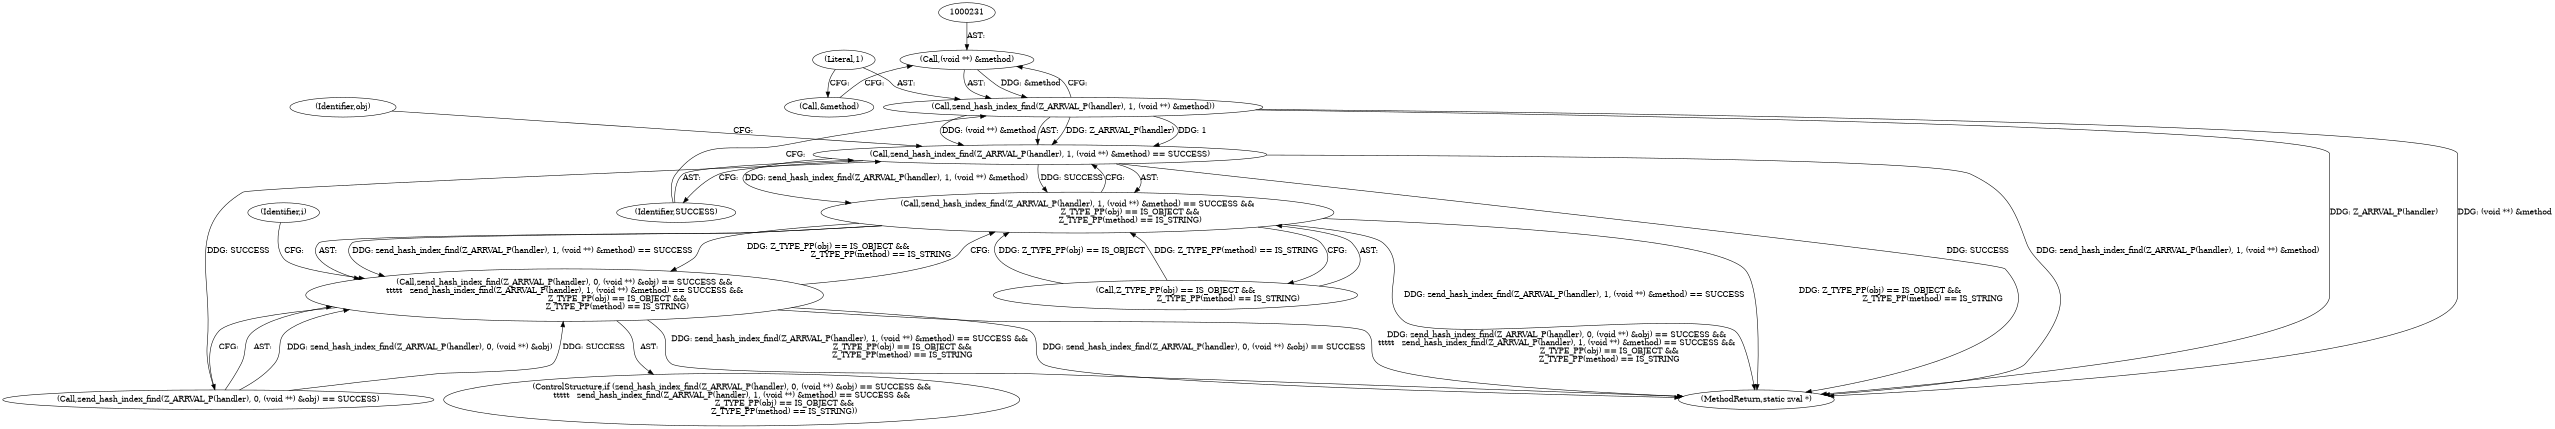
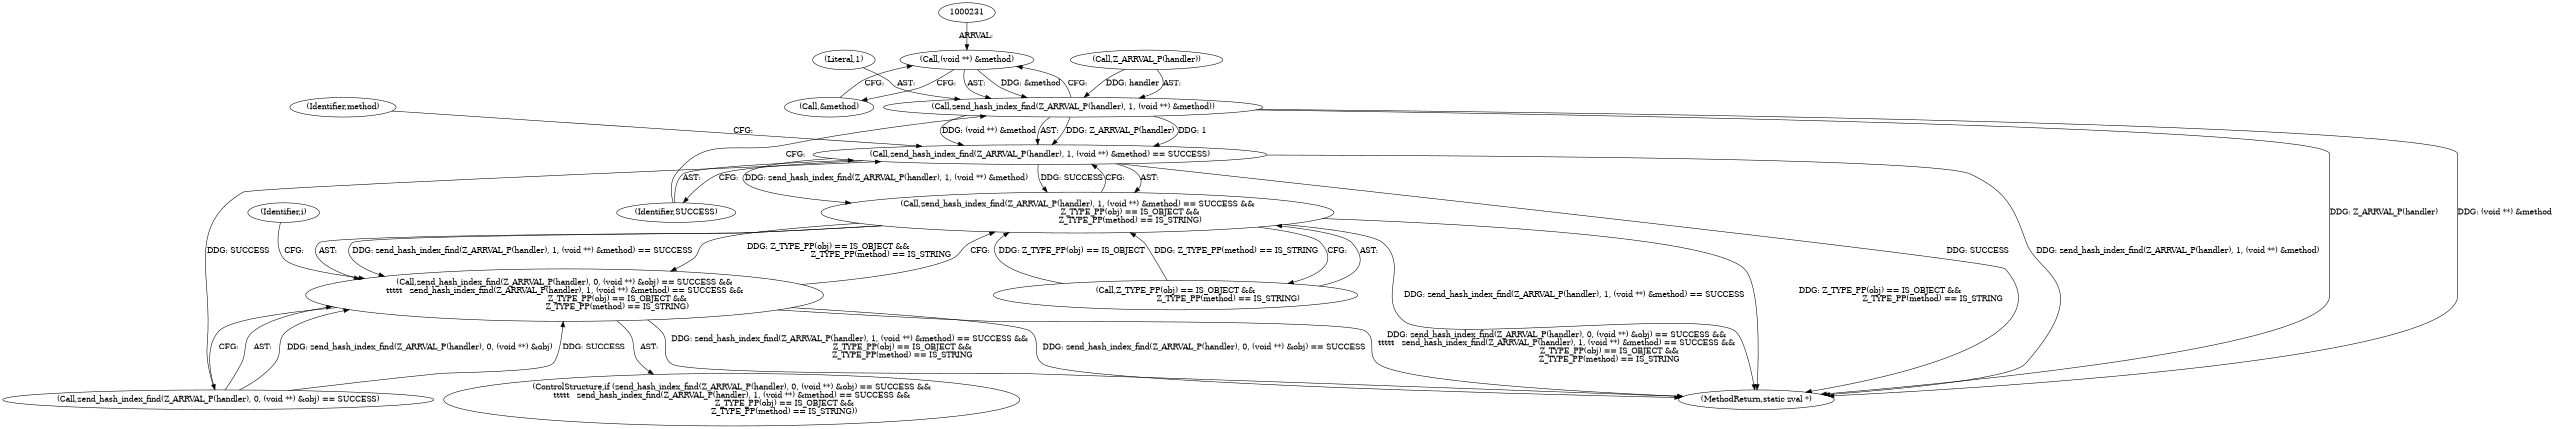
(977, 36) -> (977, 36)
none -> (1147, 60)
(830, 80) -> (915, 89)
(343, 107) -> (343, 107)
